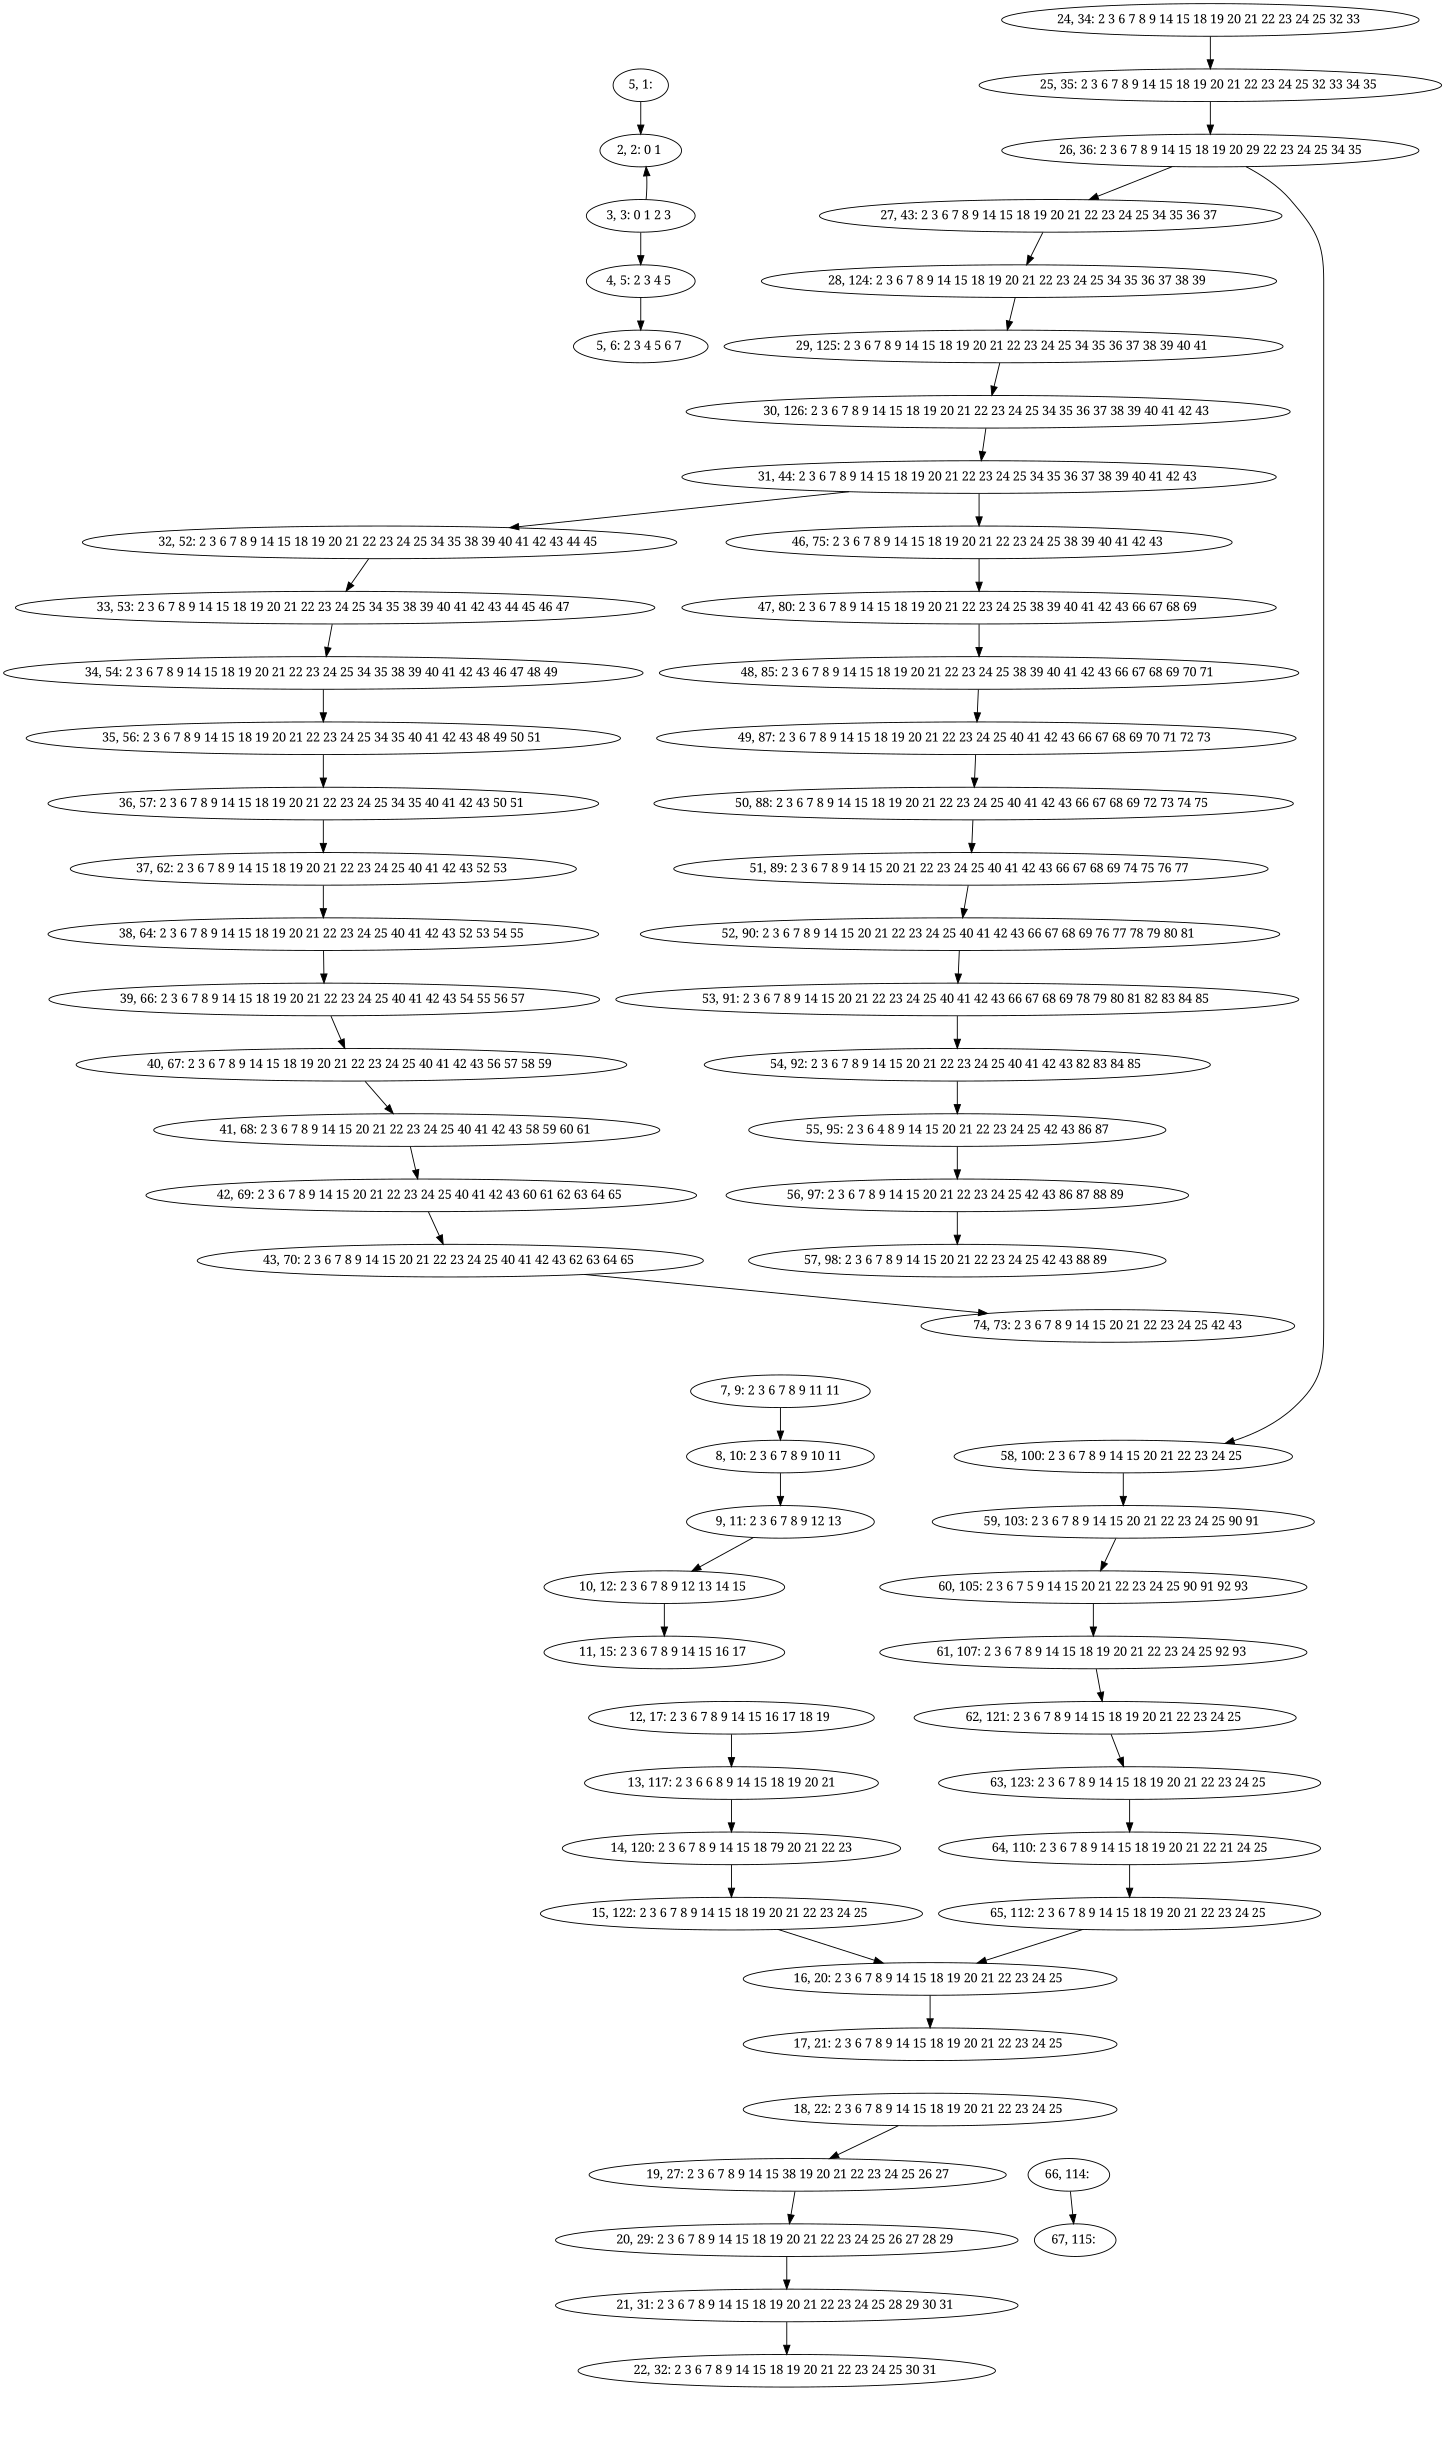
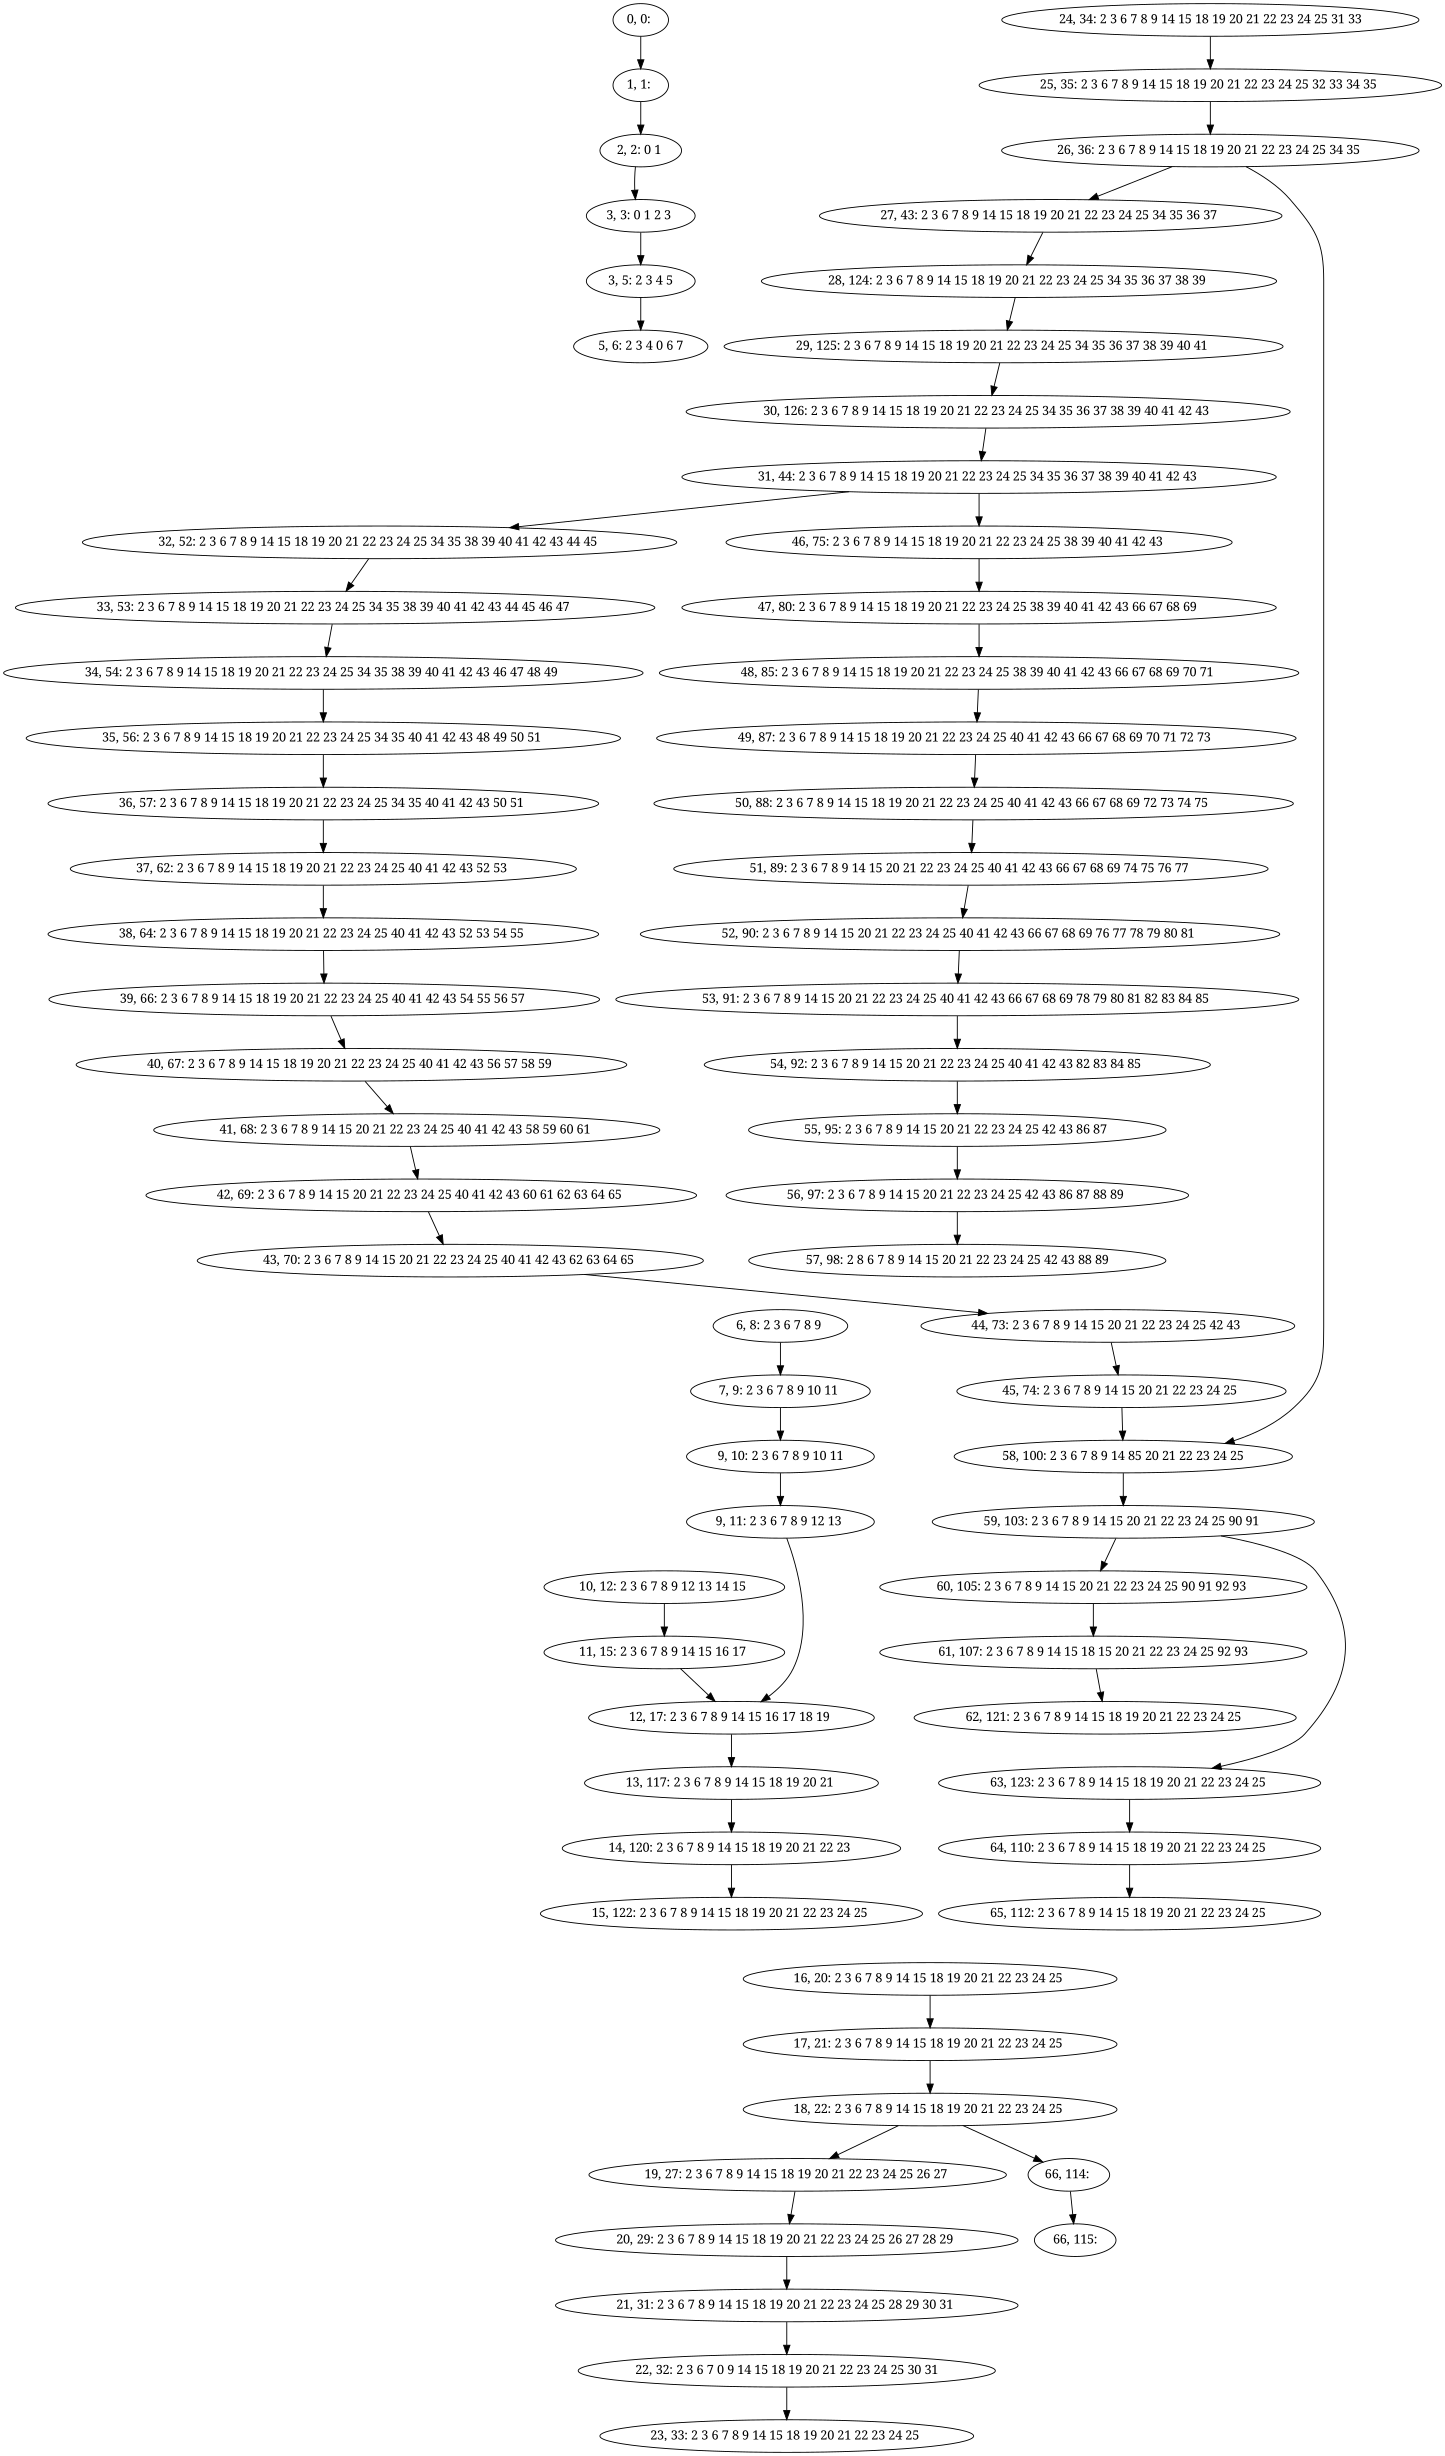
none -> (641, 20)
(1210, 20) -> (1210, 20)
(641, 85) -> (641, 85)
(1210, 151) -> (1210, 151)
(647, 188) -> (635, 178)
(641, 281) -> (641, 281)
(641, 346) -> (641, 346)
(957, 1130) -> (957, 1130)
(957, 1261) -> (957, 1261)
none -> (780, 1326)
(1108, 1326) -> (1108, 1326)
(780, 1391) -> (780, 1391)
none -> (1121, 1391)
(780, 1457) -> (780, 1457)
(1123, 1457) -> (1123, 1457)
(727, 1552) -> (803, 1622)
(1093, 1587) -> (1093, 1587)
(1093, 1652) -> (1093, 1652)
none -> (694, 1682)
(1116, 1746) -> (1345, 1649)
(731, 1783) -> (731, 1783)
(731, 1848) -> (731, 1848)
(1130, 1848) -> (1130, 1848)
(826, 1945) -> none
(1034, 1945) -> none
none -> (930, 2072)
none -> (999, 2142)
(798, 2175) -> (798, 2175)
(1075, 2240) -> (1075, 2240)
(787, 2371) -> (787, 2371)
none -> (787, 2436)
